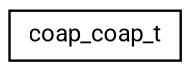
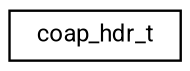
(95, 36) -> (95, 36)
